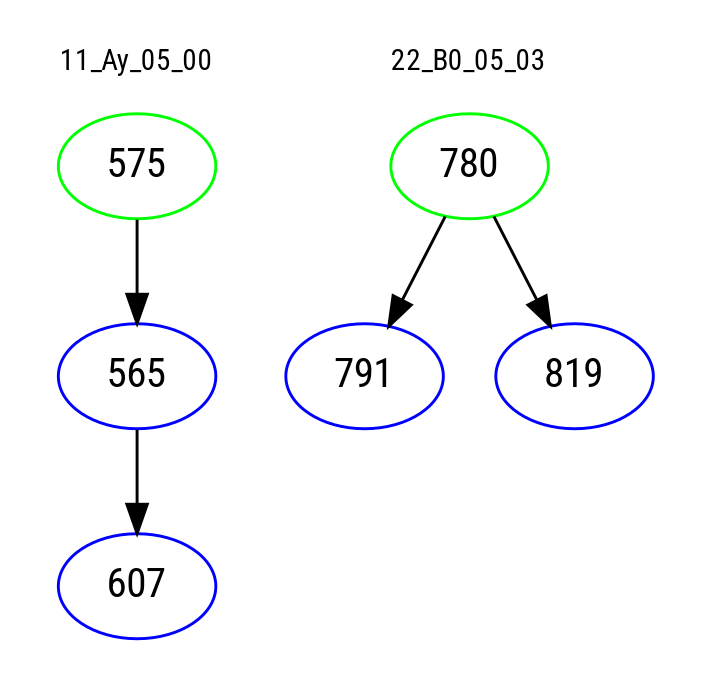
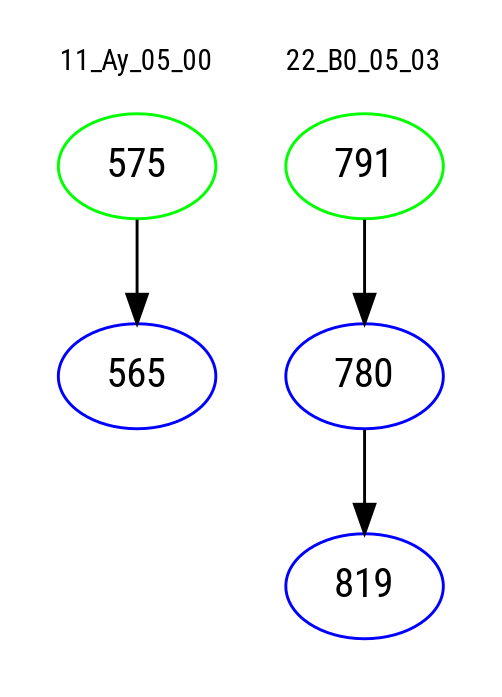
(470, 166) -> (365, 376)
(424, 258) -> (365, 257)
(365, 376) -> (365, 166)
(137, 586) -> none
